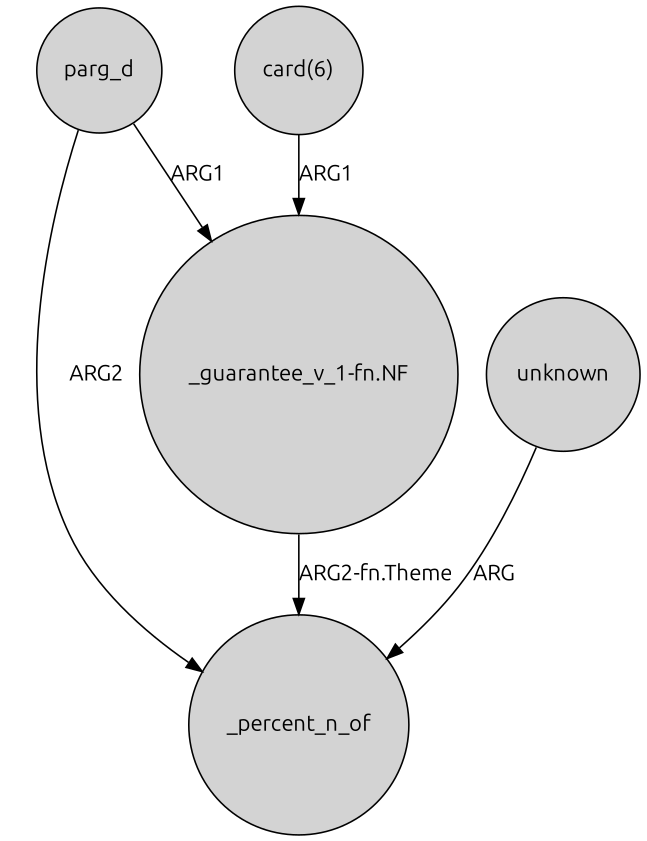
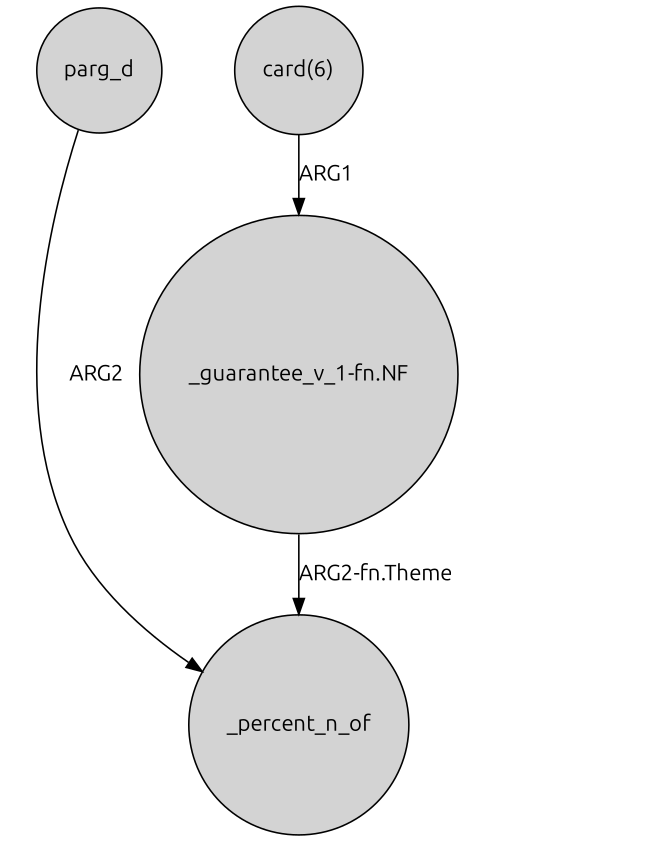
(168, 176) -> none
(563, 375) -> none
